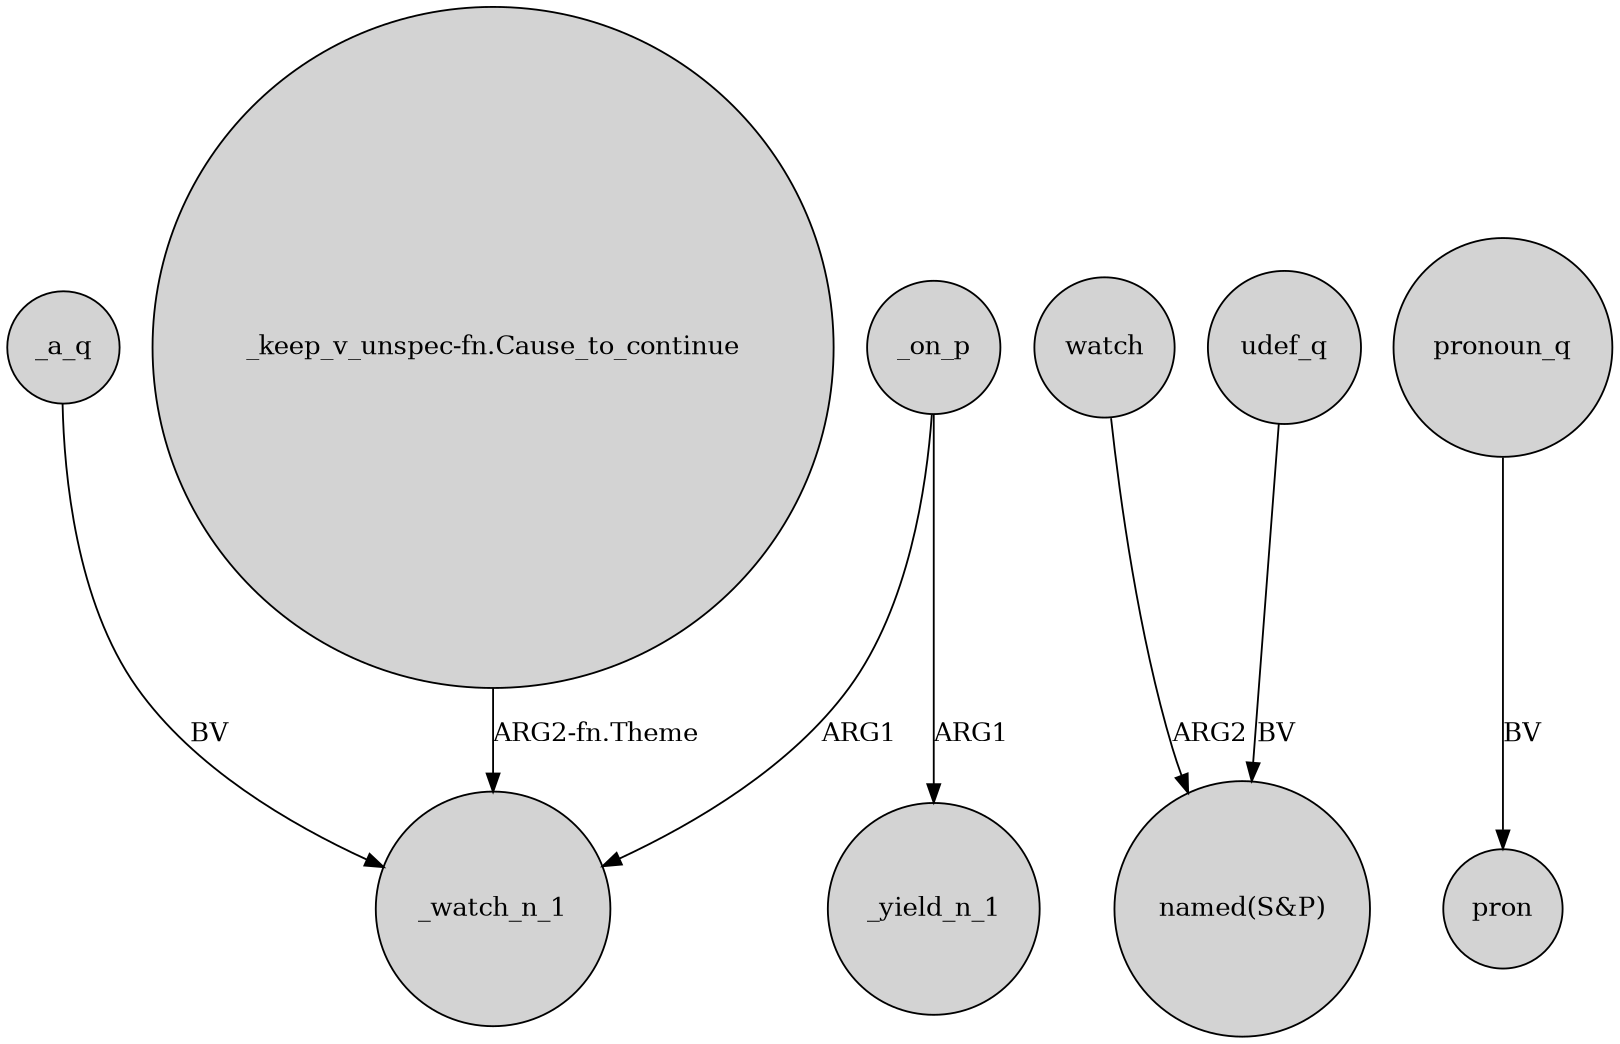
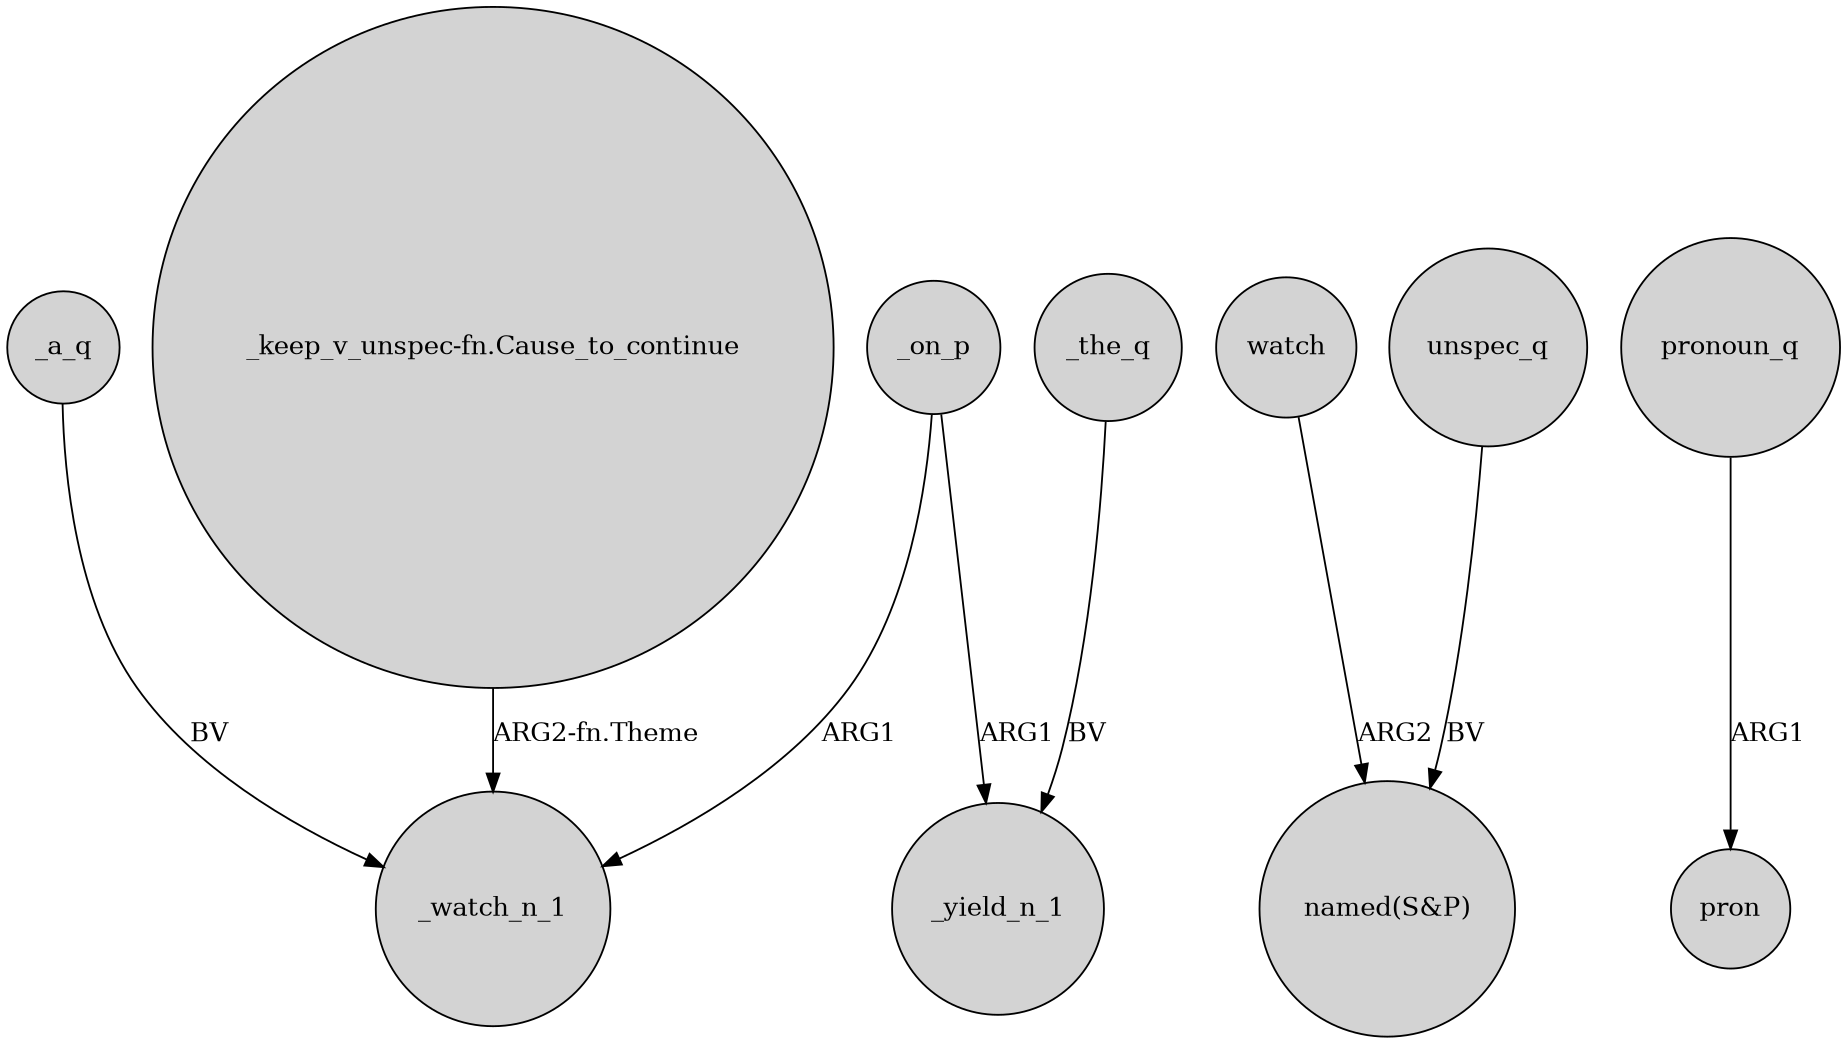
none -> (1108, 347)
(1284, 347) -> (1488, 347)
(1522, 734) -> (1768, 734)
